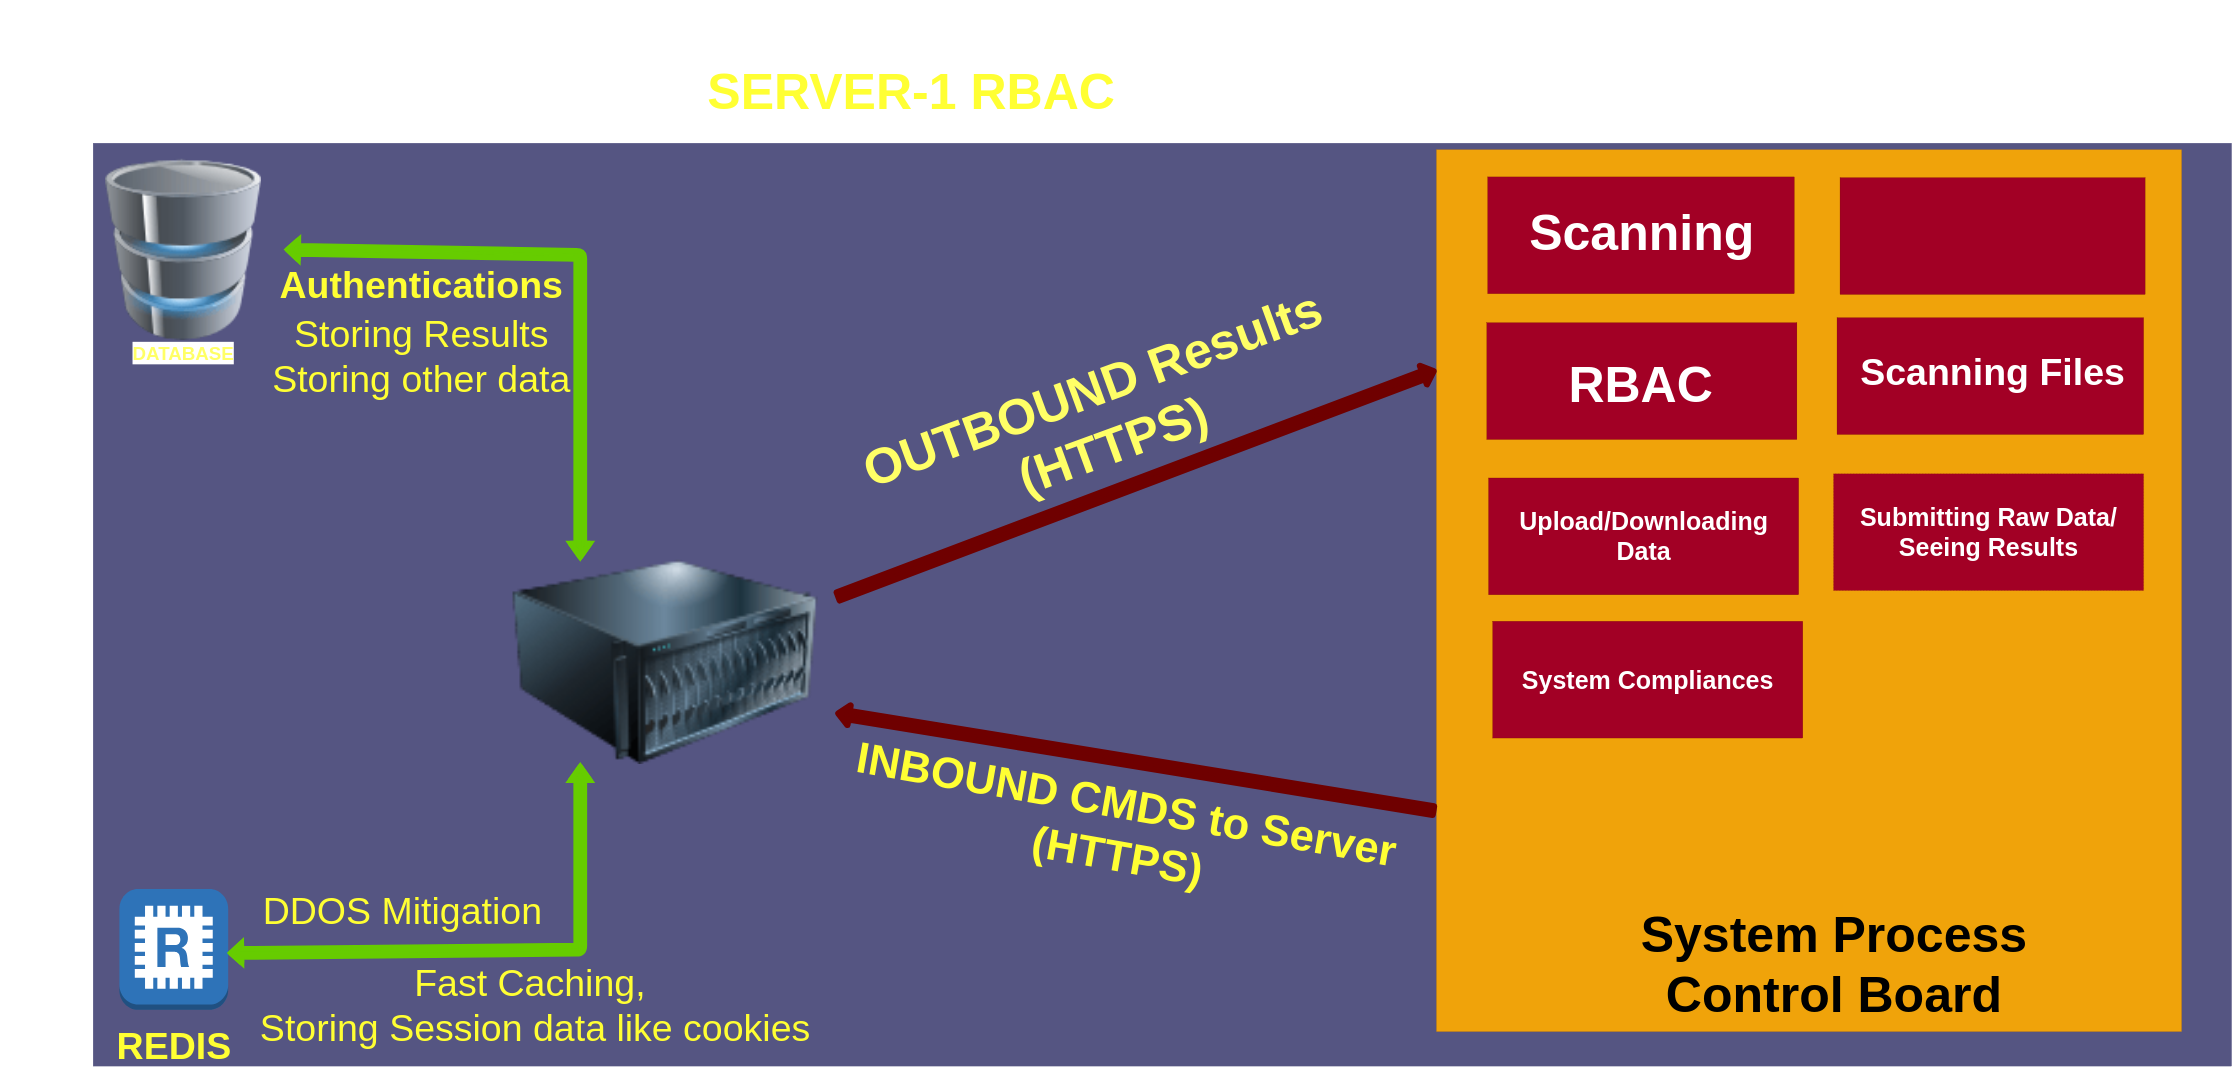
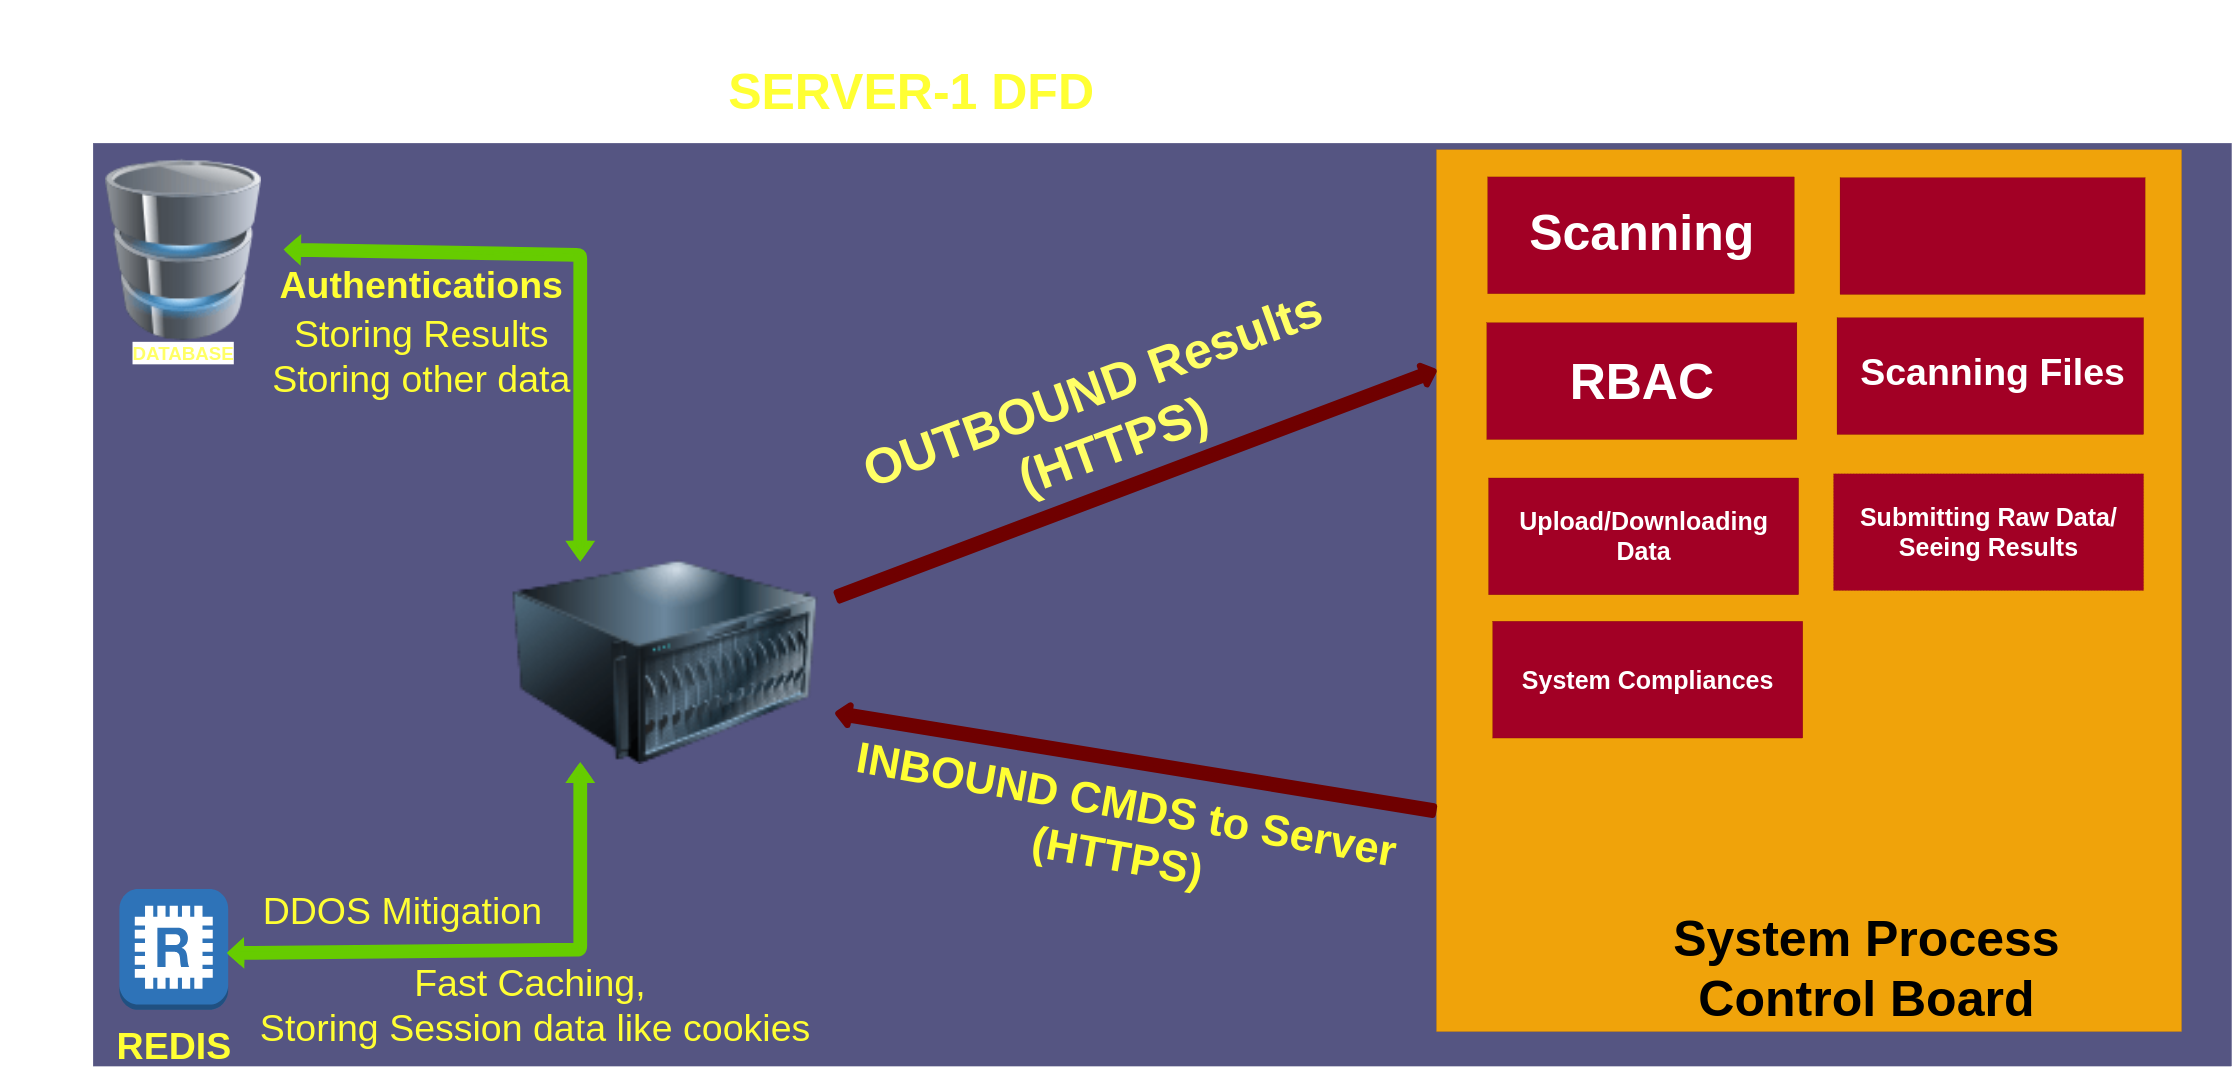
(911, 91) -> (911, 91)
(1640, 385) -> (1642, 381)
(1834, 964) -> (1866, 968)
